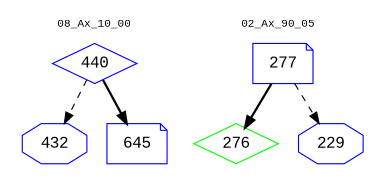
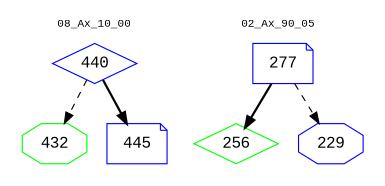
(55, 144) -> (55, 144)
(137, 144) -> (137, 144)
(236, 144) -> (236, 144)
